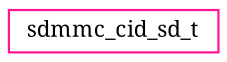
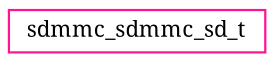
(114, 31) -> (137, 31)
